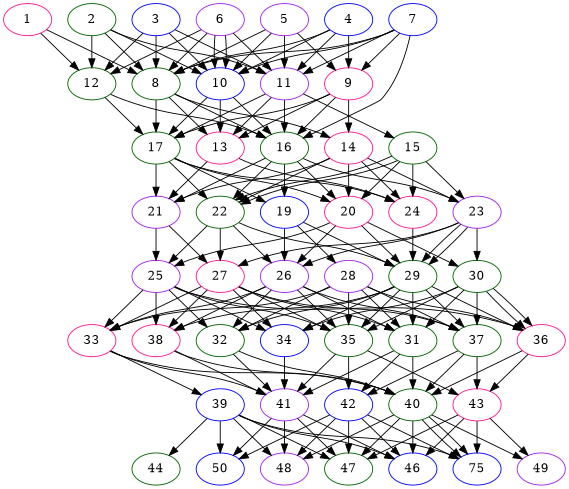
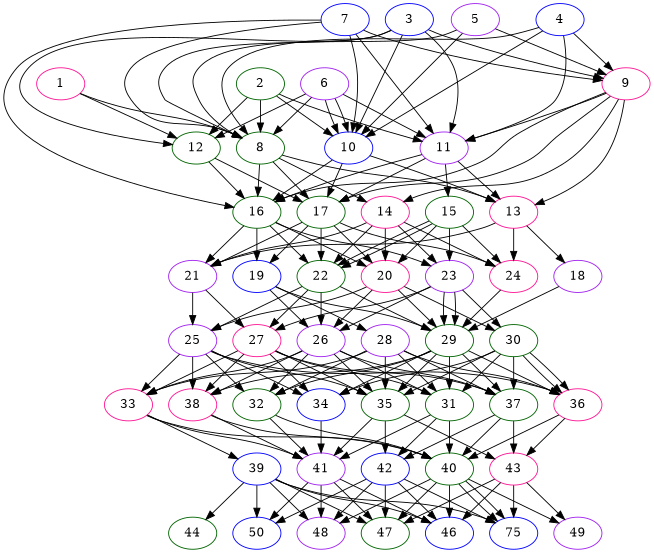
(284, 47) -> (541, 117)
none -> (515, 57)
none -> (578, 276)
